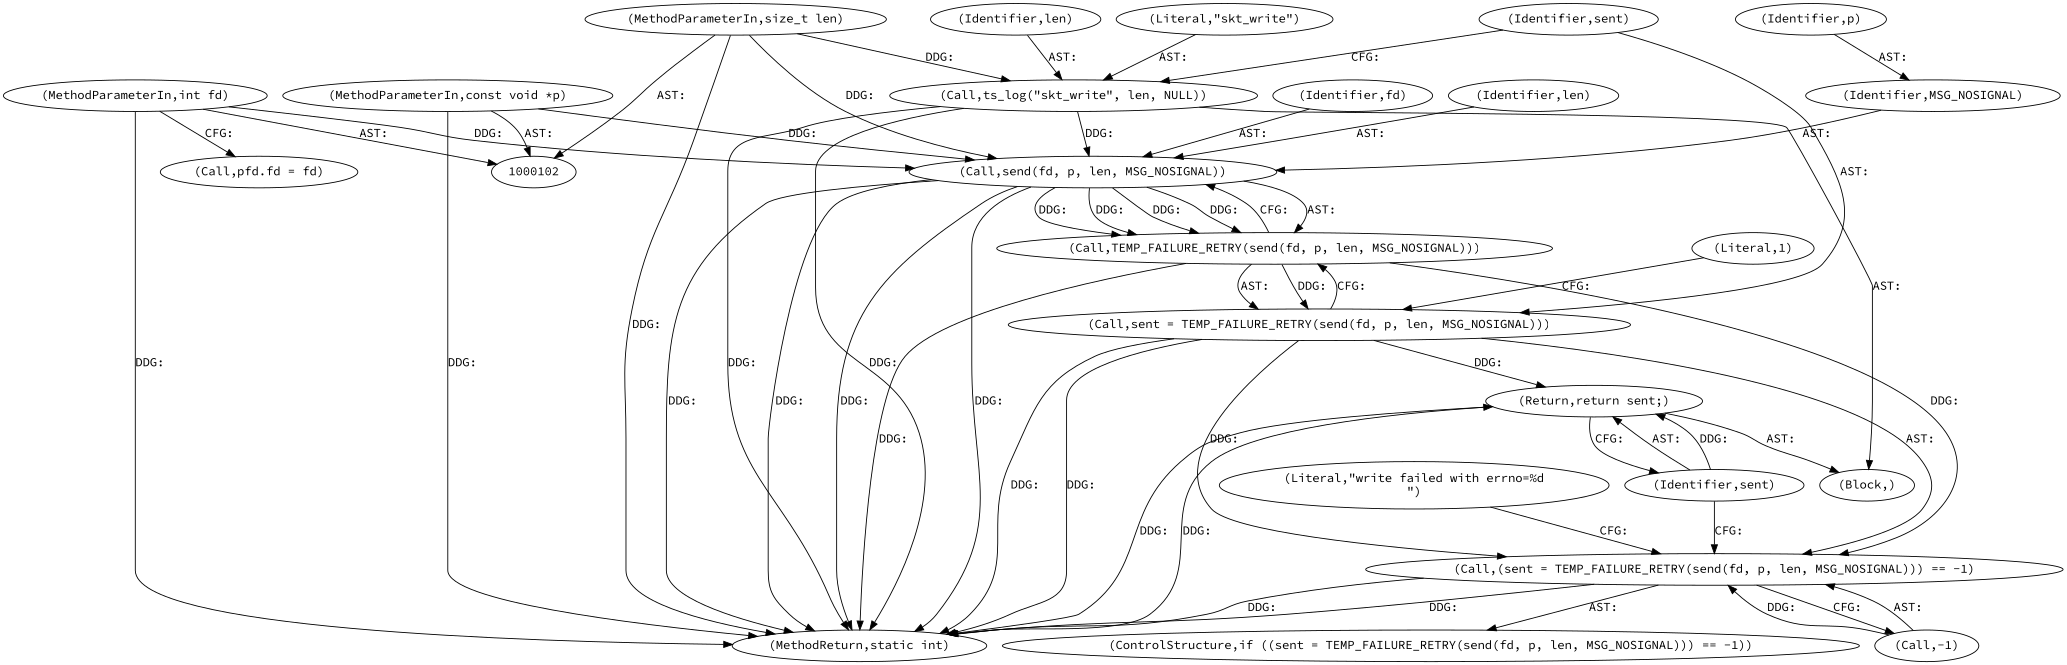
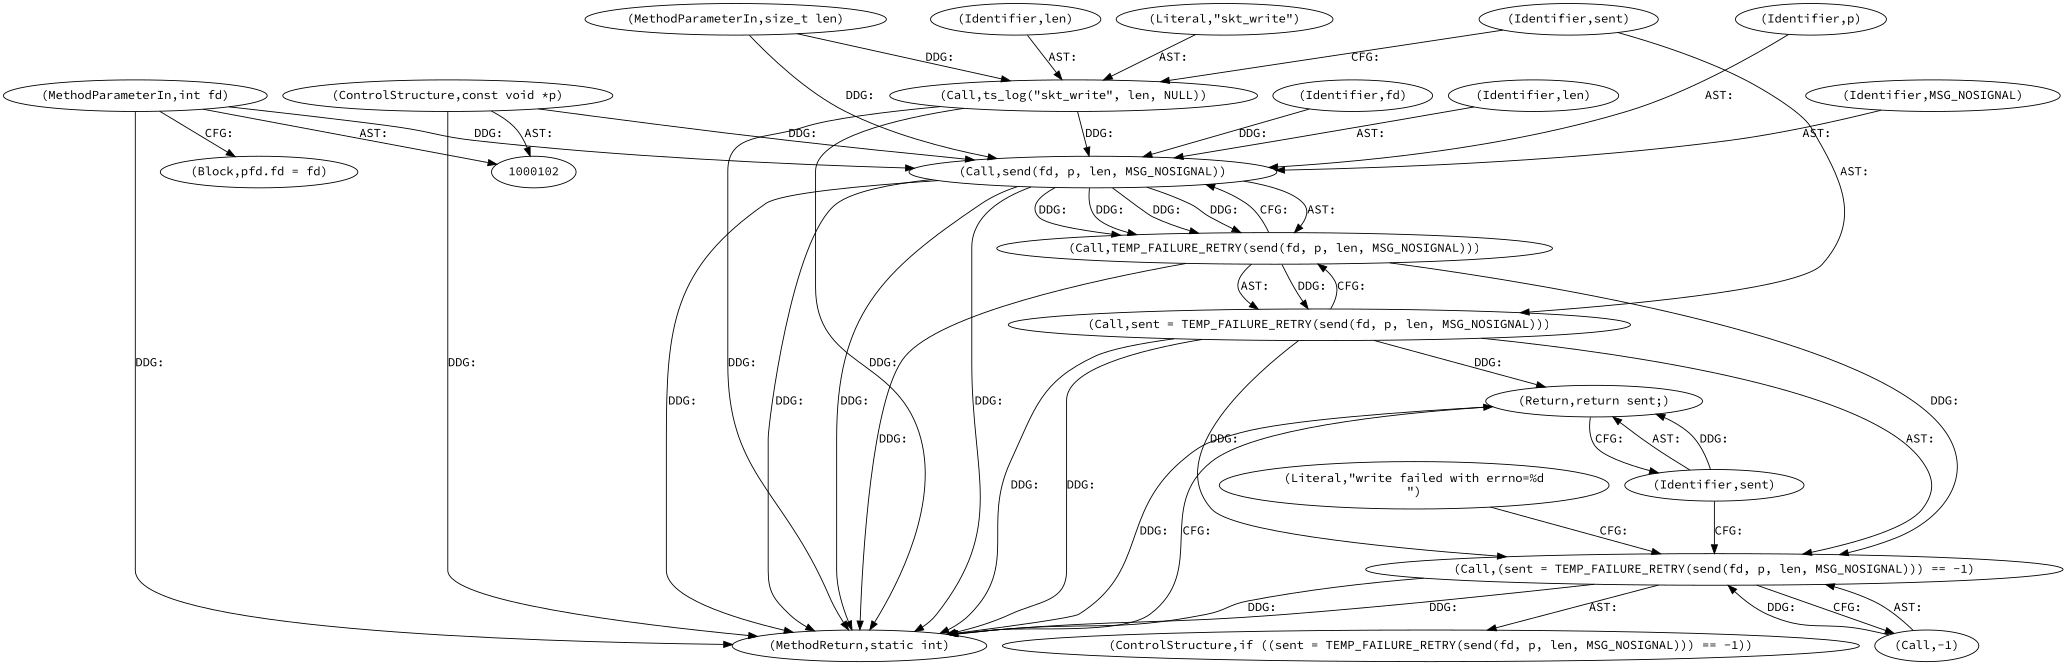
(1868, 55) -> (1542, 133)
(639, 95) -> none
(448, 96) -> (448, 96)
(1257, 134) -> (1257, 134)
(259, 172) -> (259, 172)
(1753, 248) -> none
(625, 374) -> none
(1867, 485) -> none
(1201, 531) -> (1201, 531)
